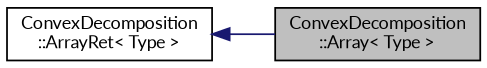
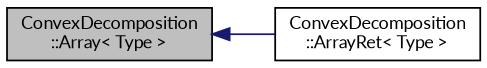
(252, 34) -> (252, 34)
